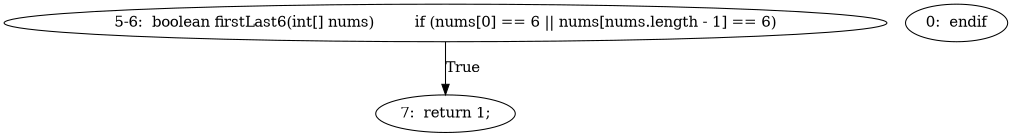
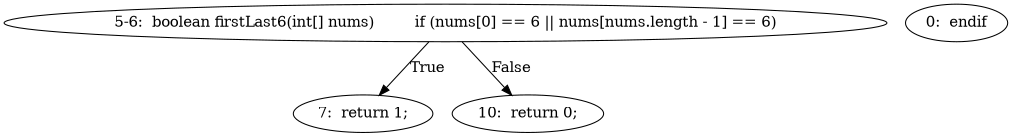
none -> (528, 114)
